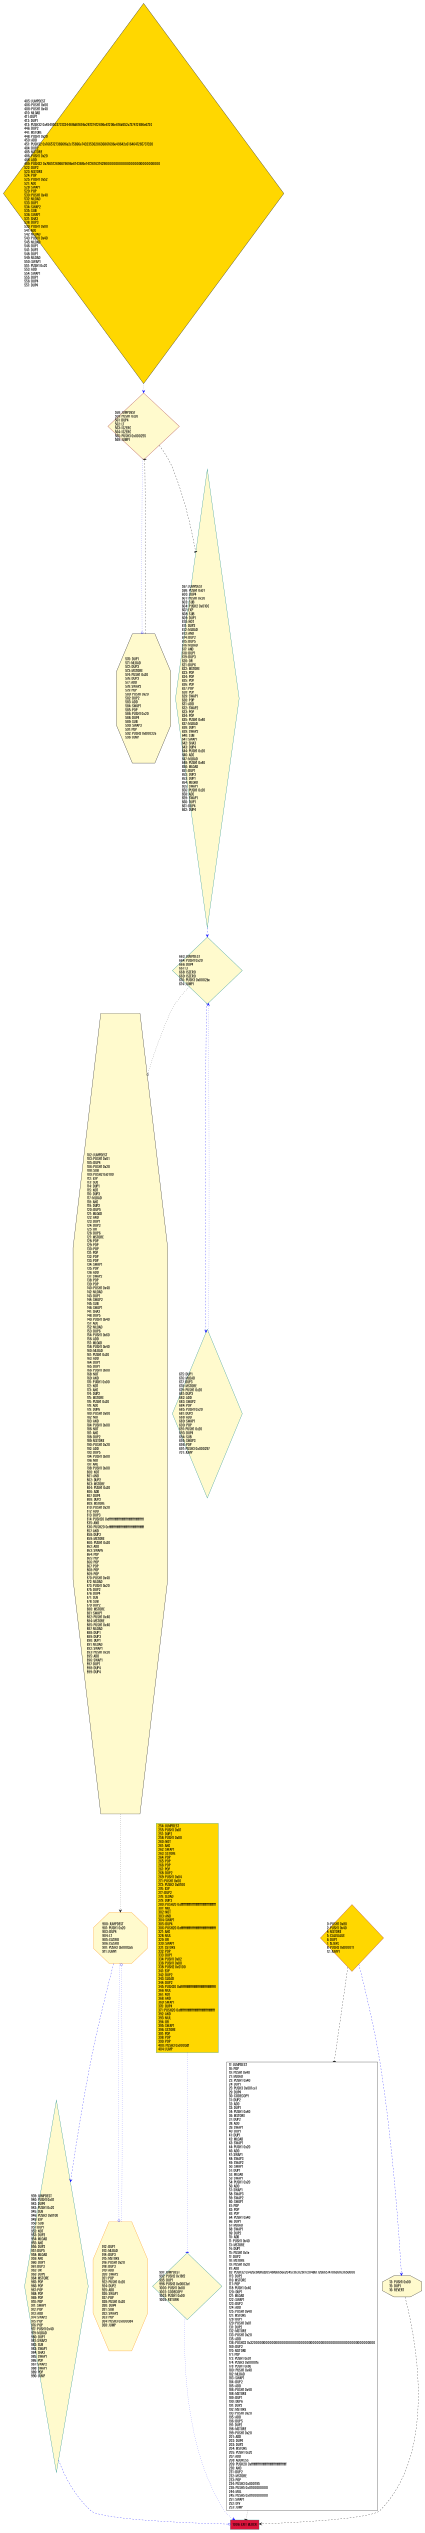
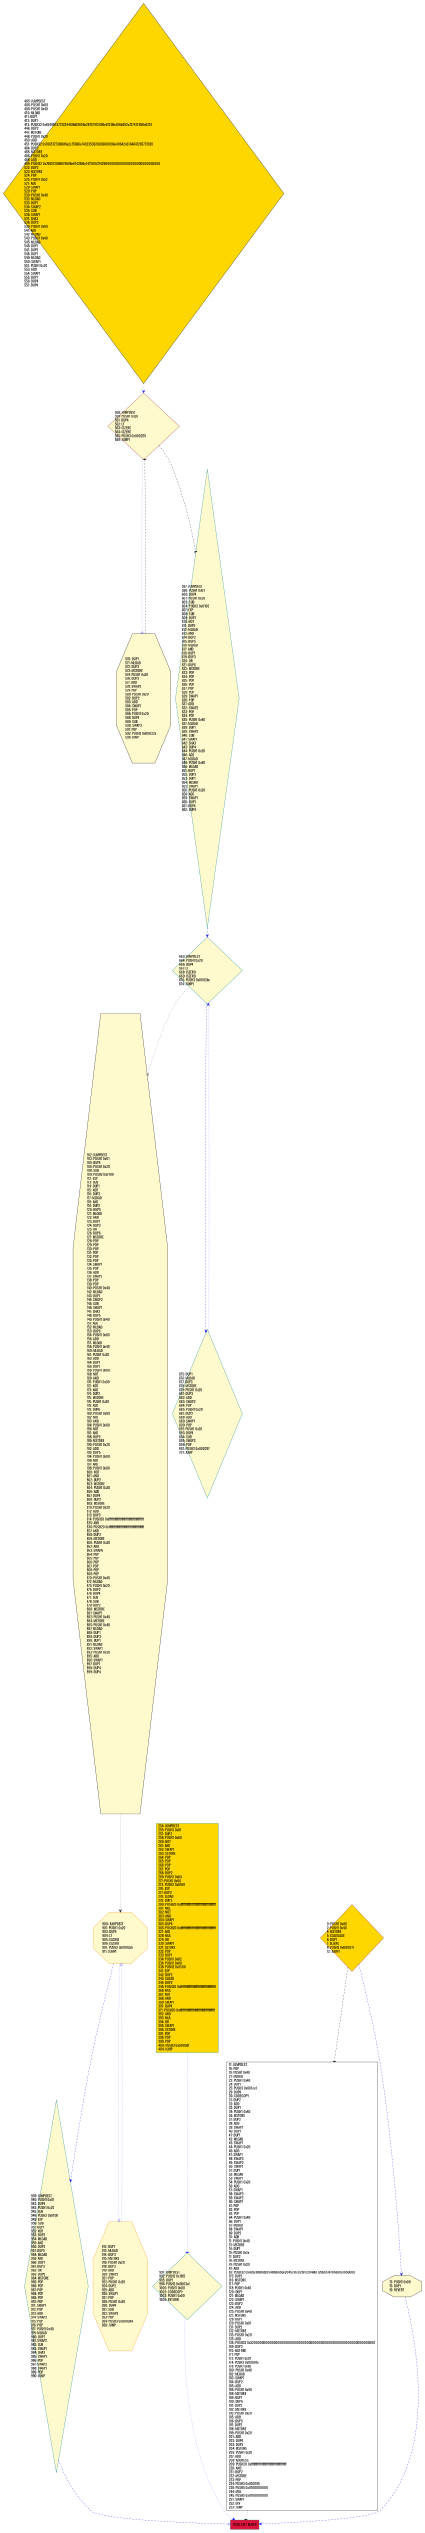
(407, 2466) -> (407, 2466)
